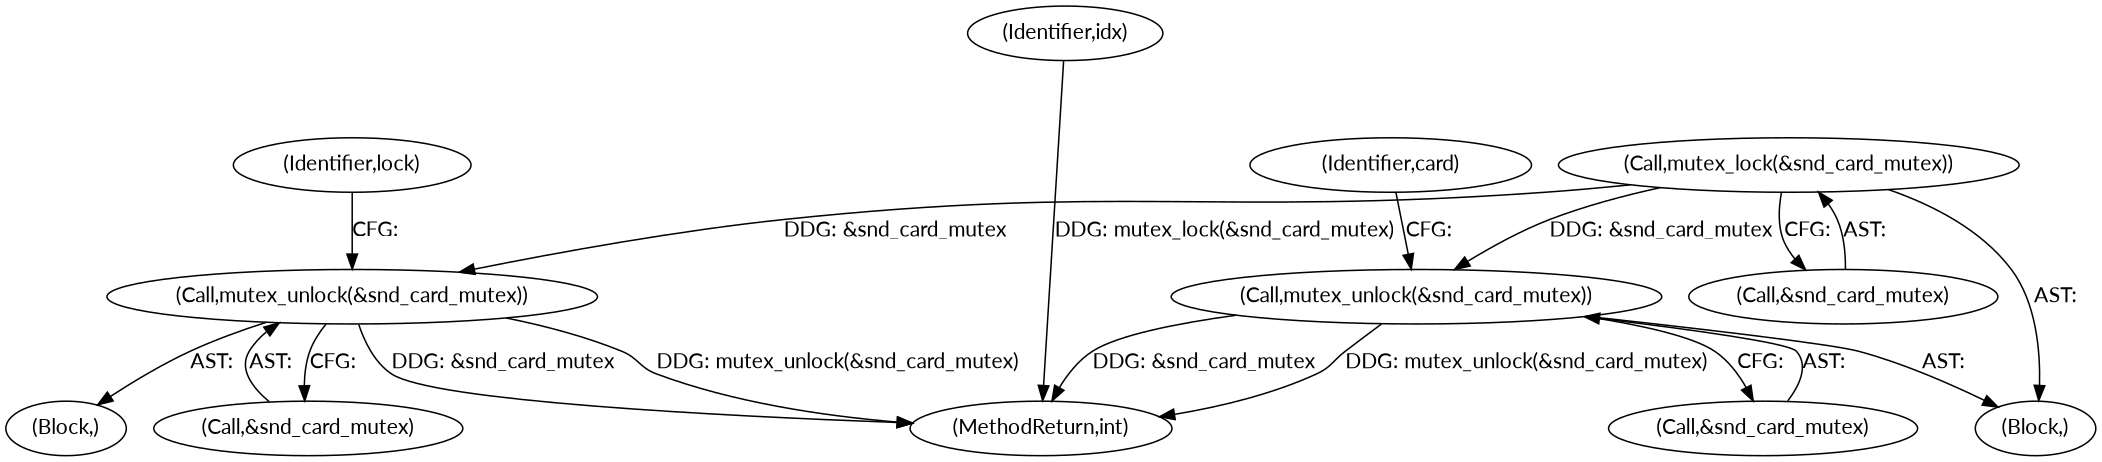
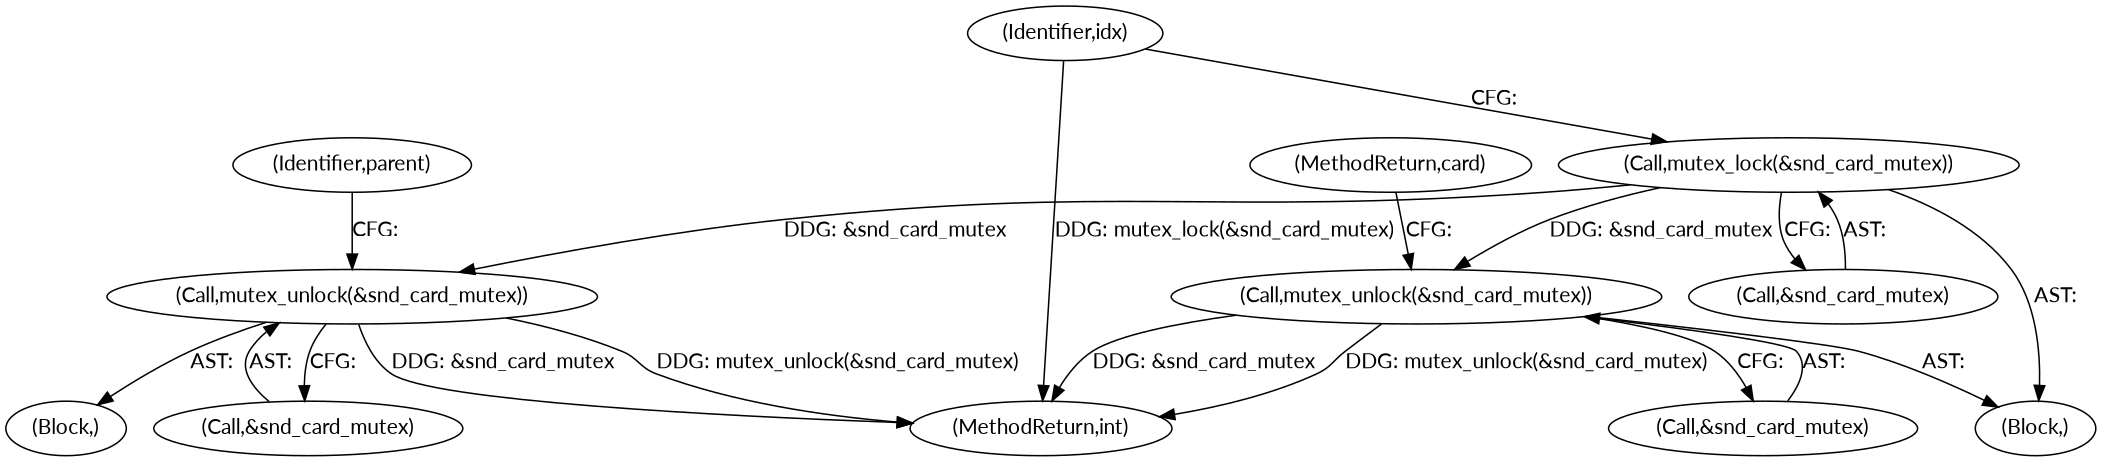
none -> (1399, 94)
(352, 165) -> (352, 165)
(1391, 165) -> (1391, 165)
